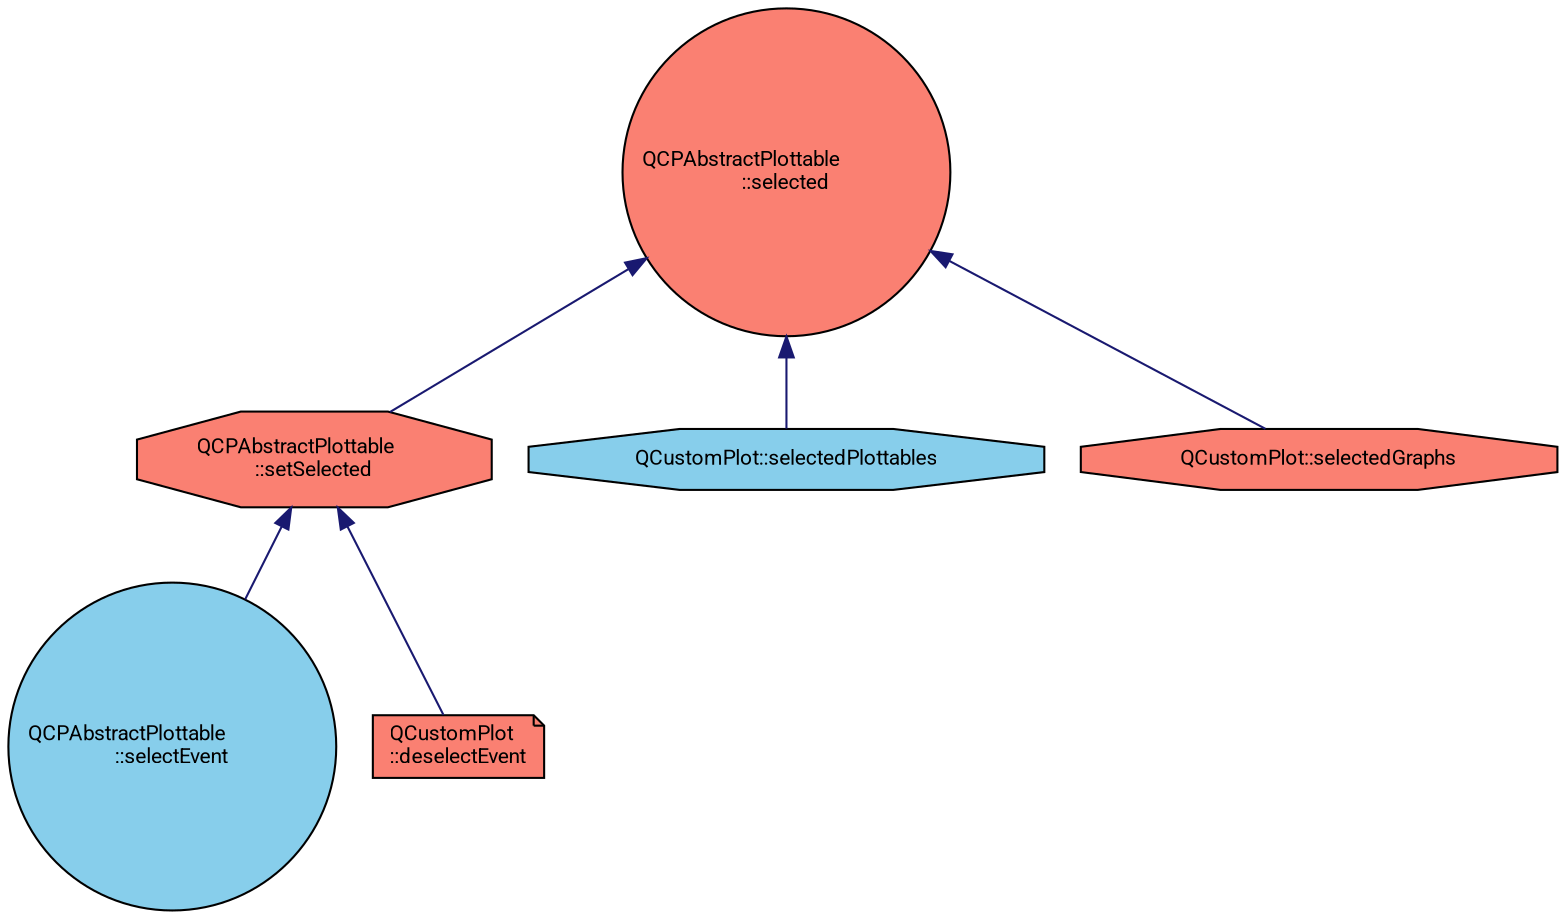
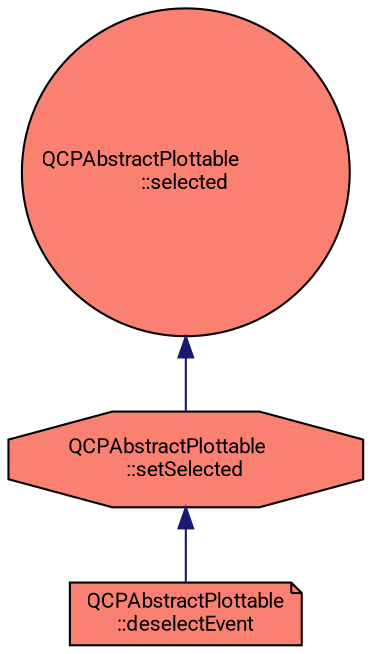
(786, 459) -> none
(1319, 459) -> none
(172, 747) -> none
(458, 747) -> (186, 614)
